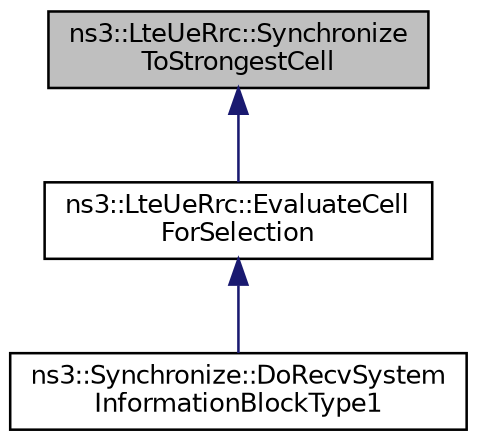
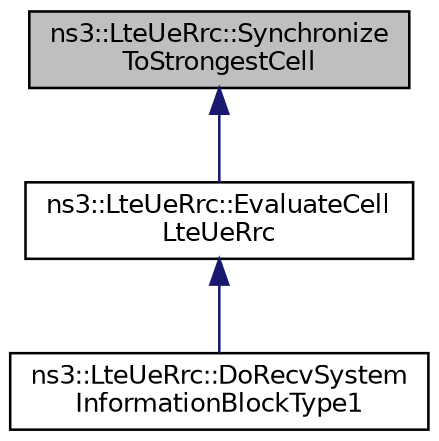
(238, 221) -> (219, 221)
(238, 391) -> (219, 391)
